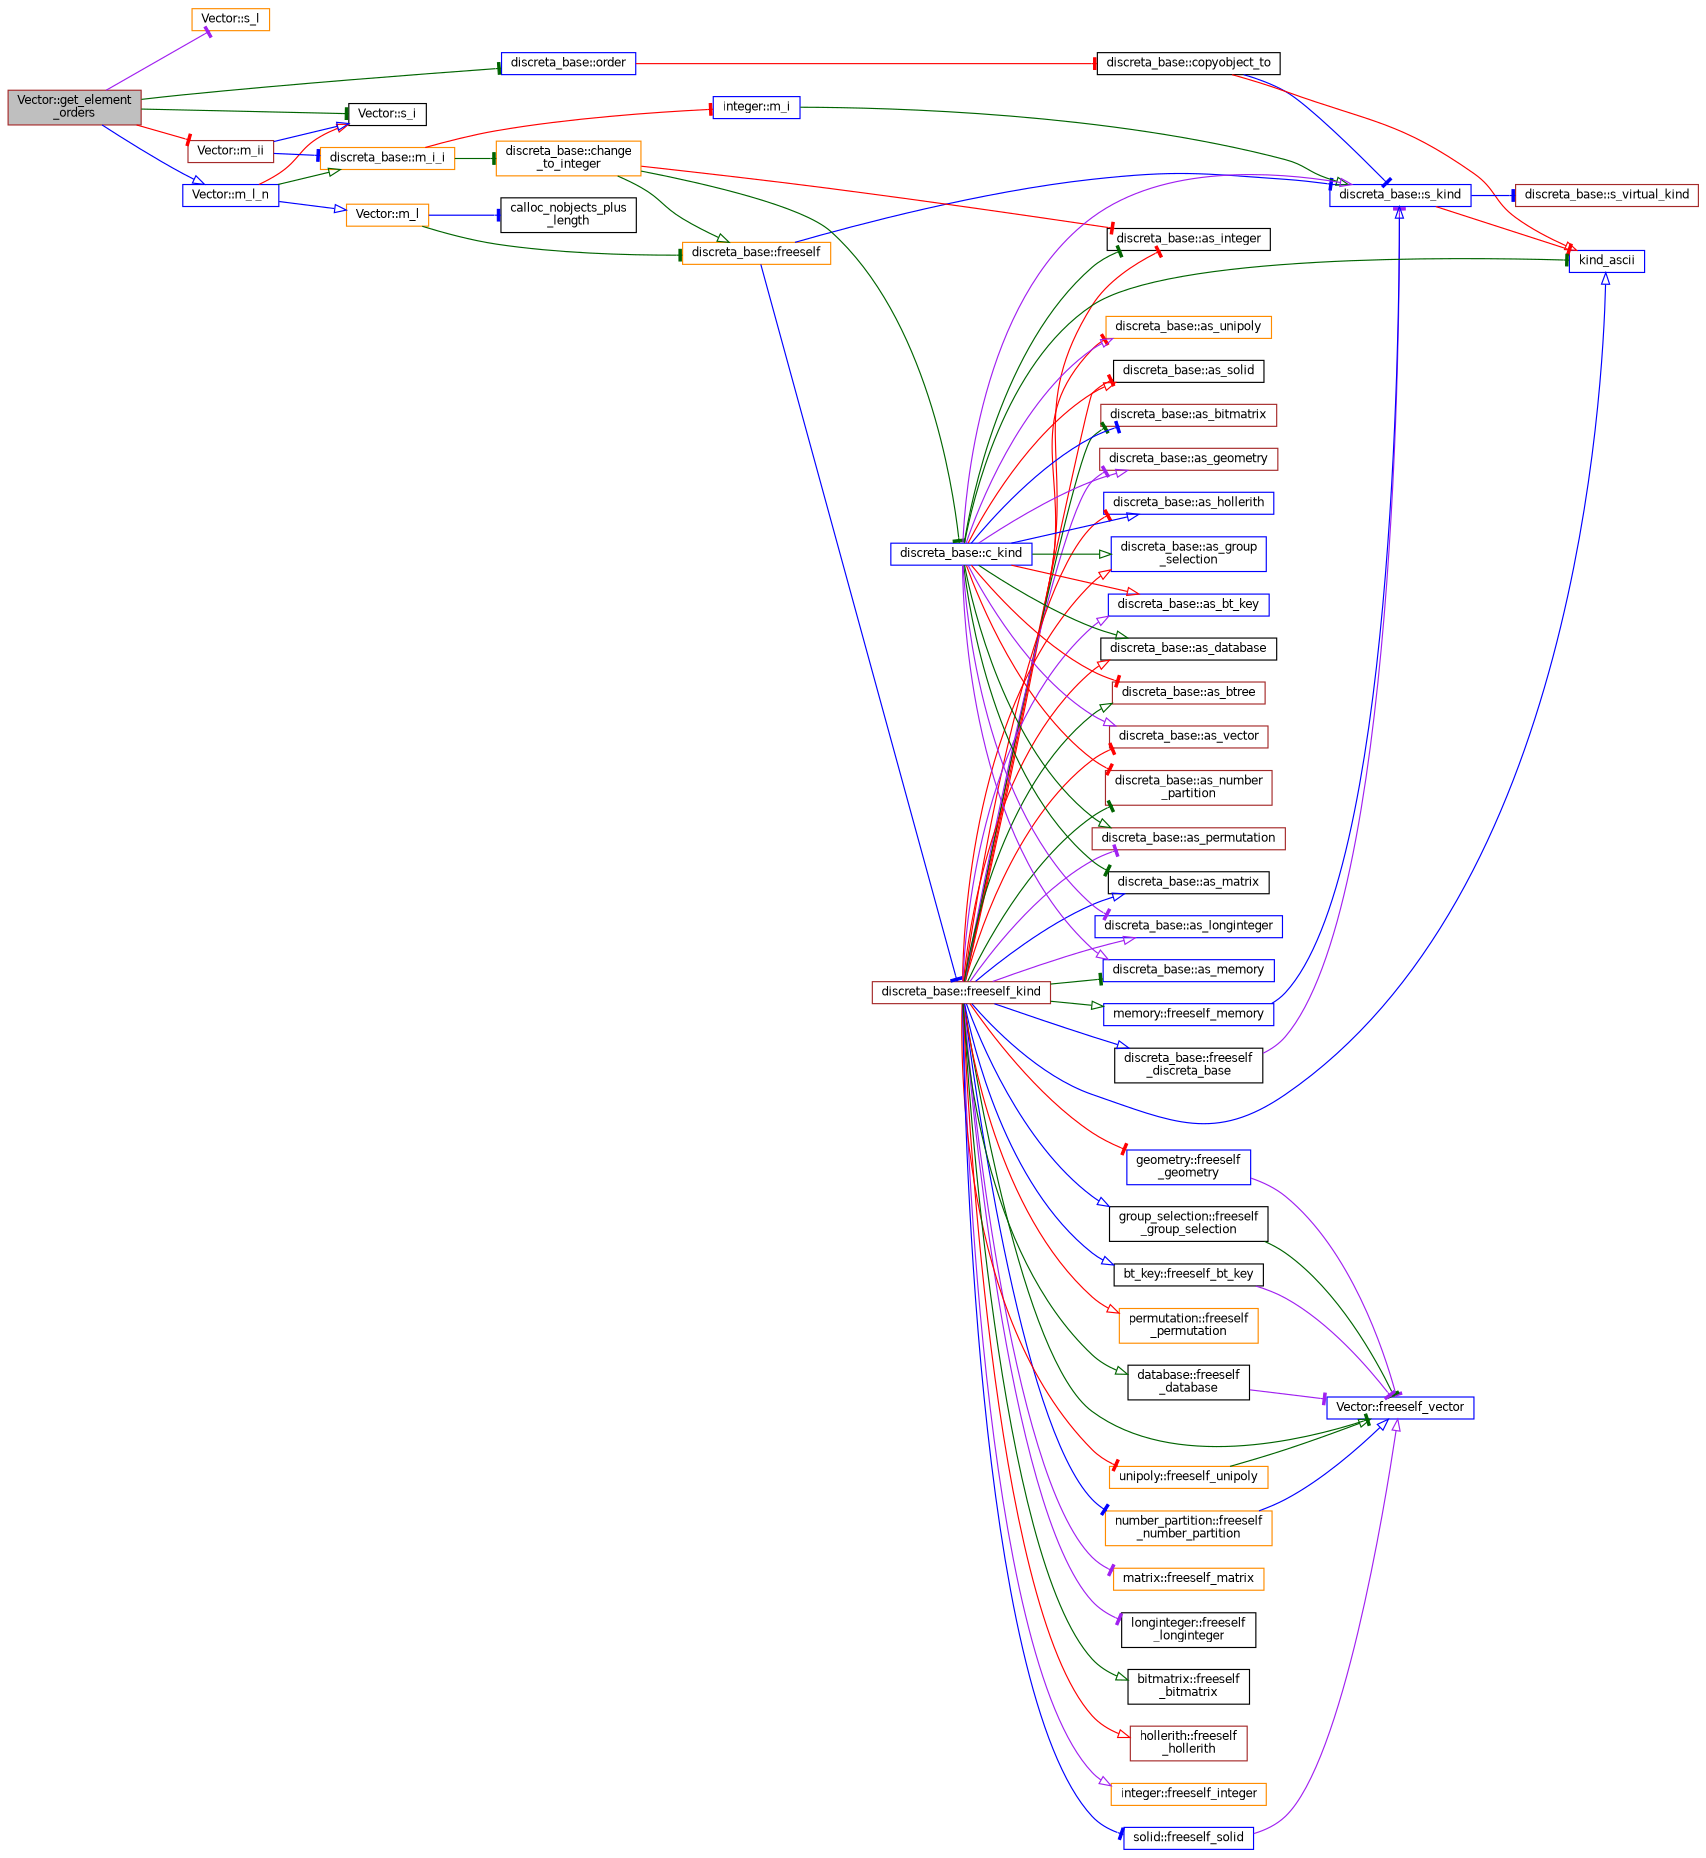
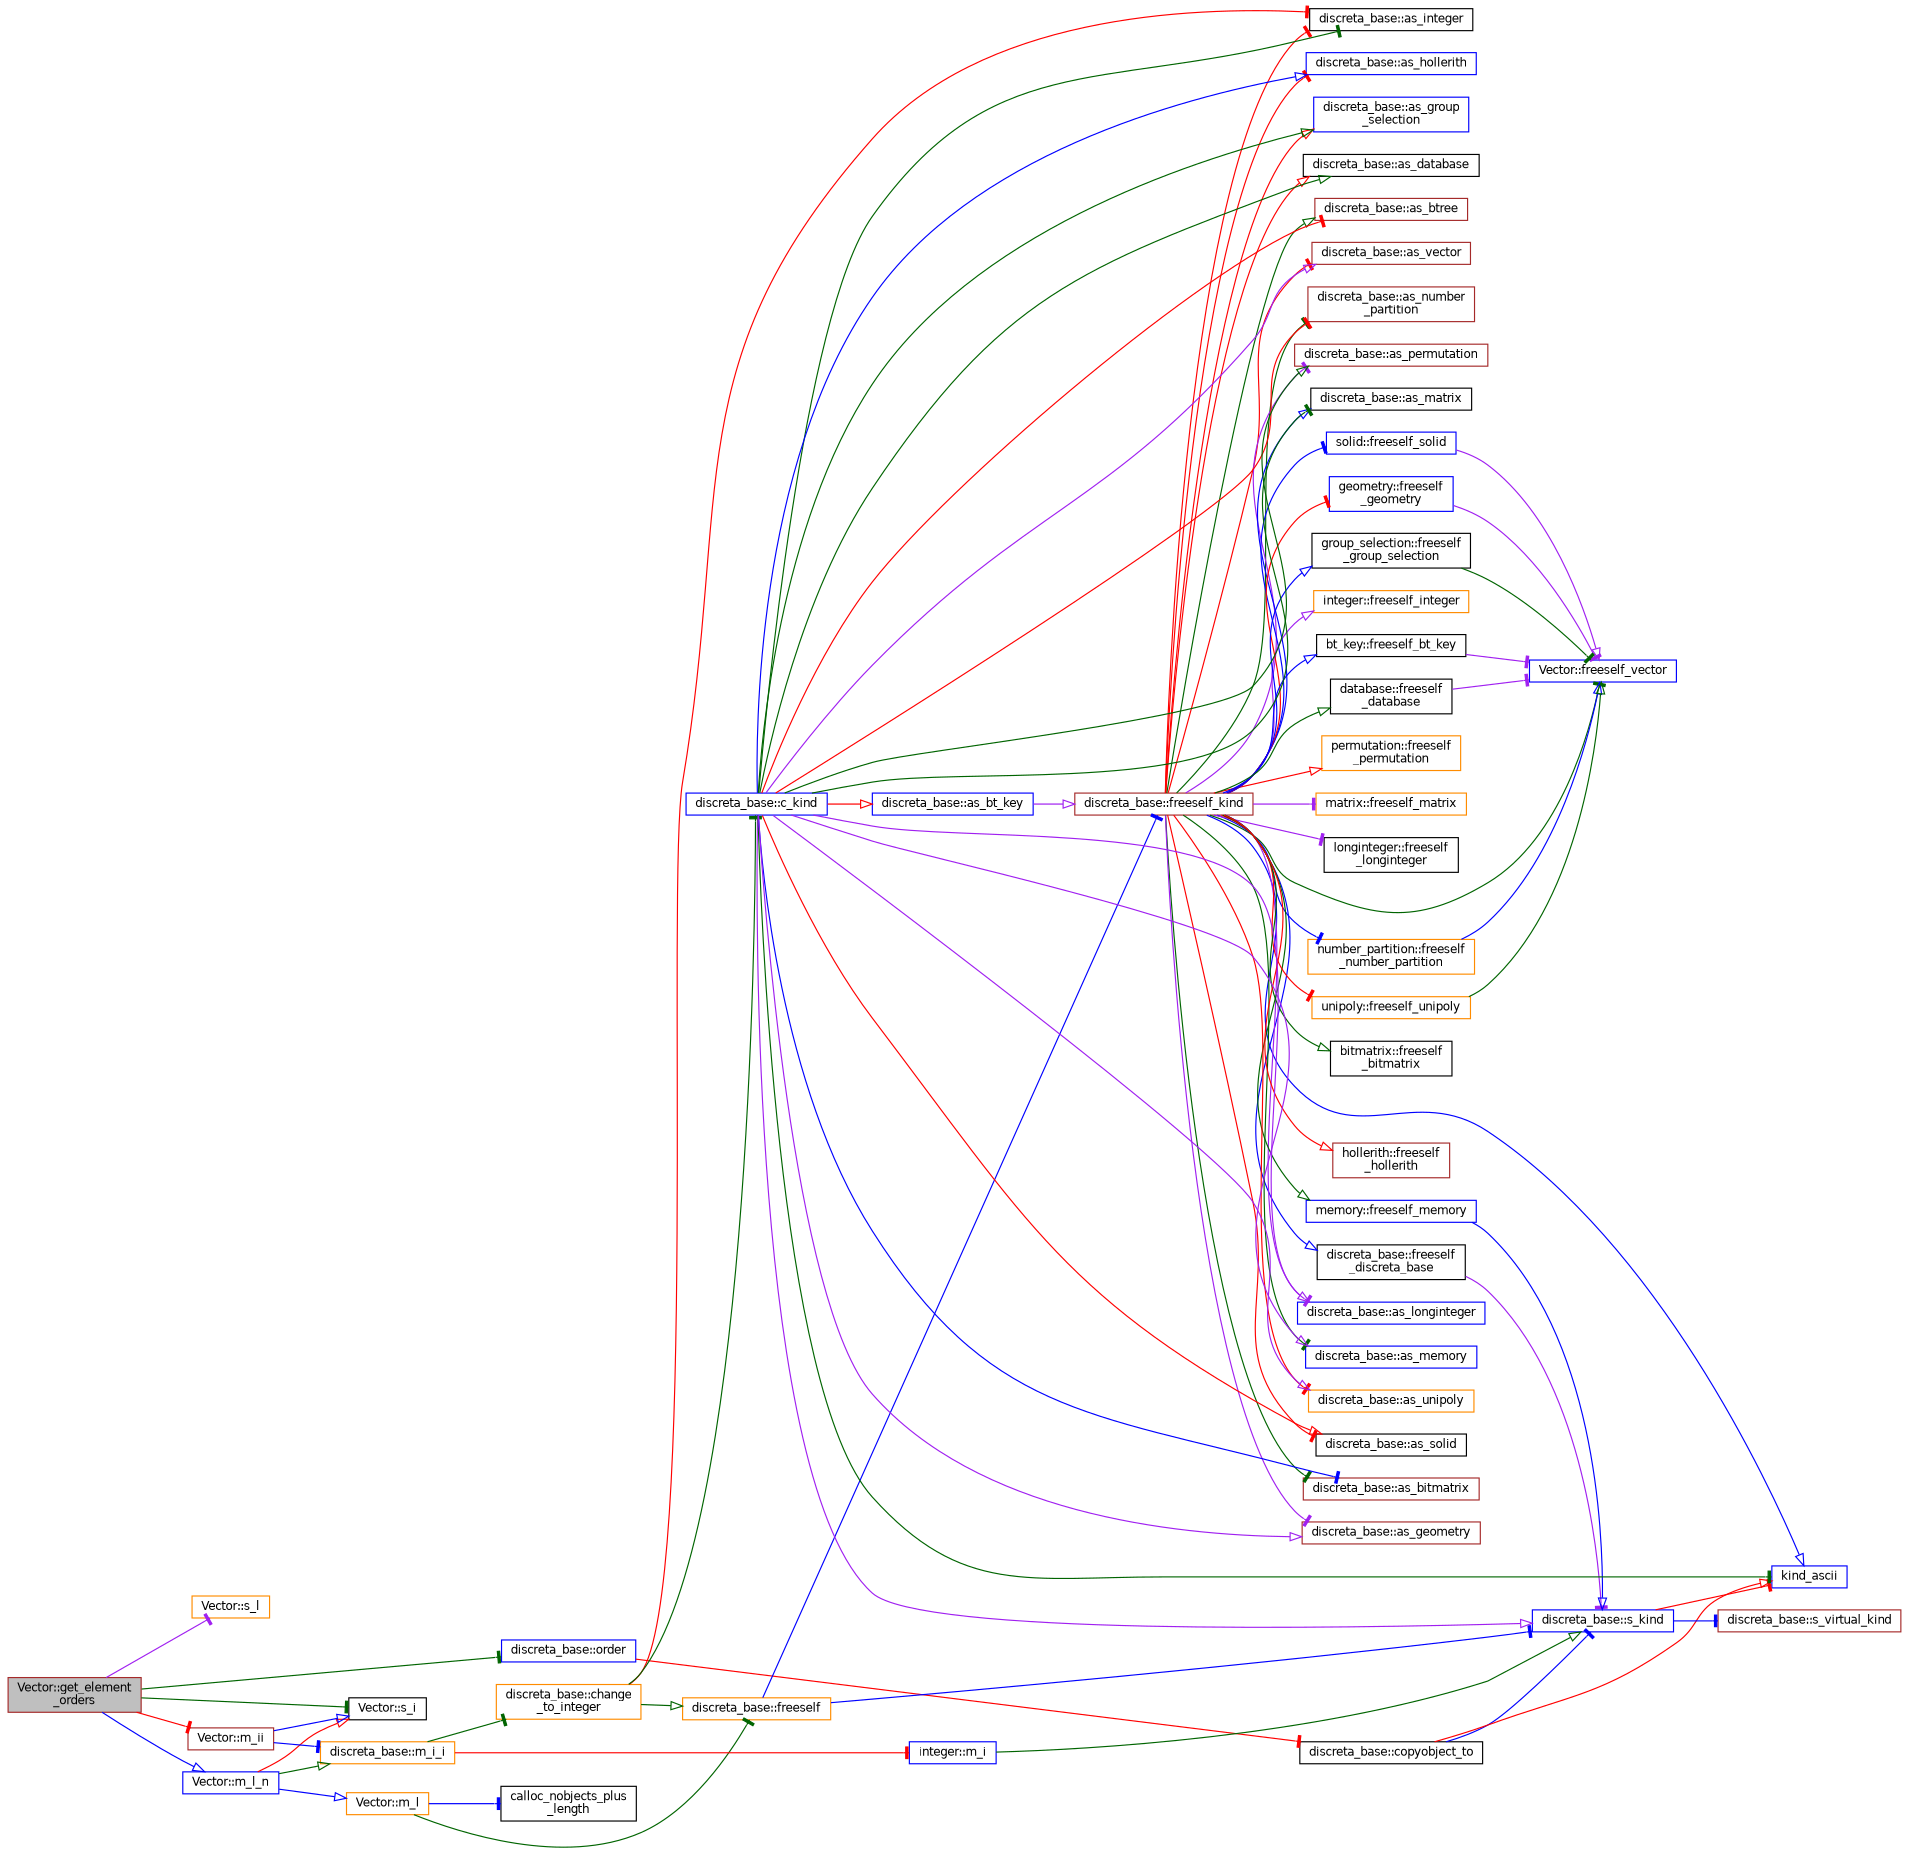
(997, 788) -> (1048, 804)
